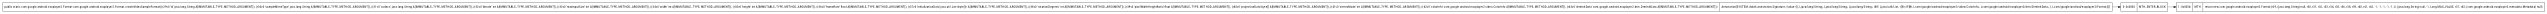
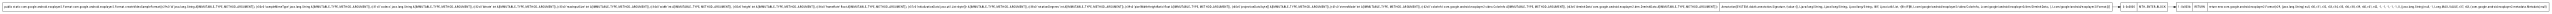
(2198, 7) -> (2200, 7)
